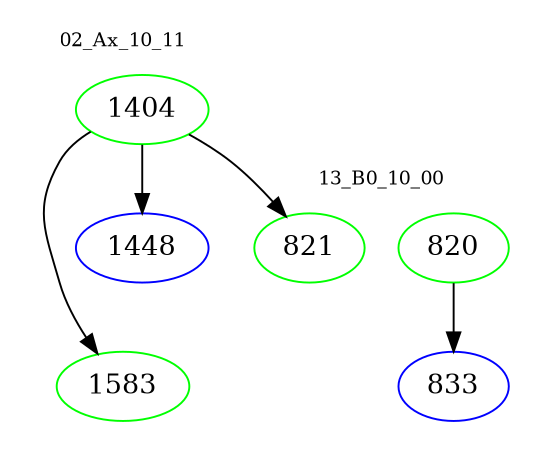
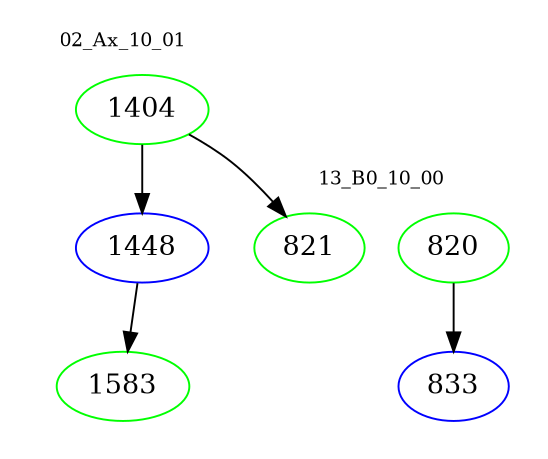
(123, 41) -> (123, 41)
(46, 230) -> (134, 308)
